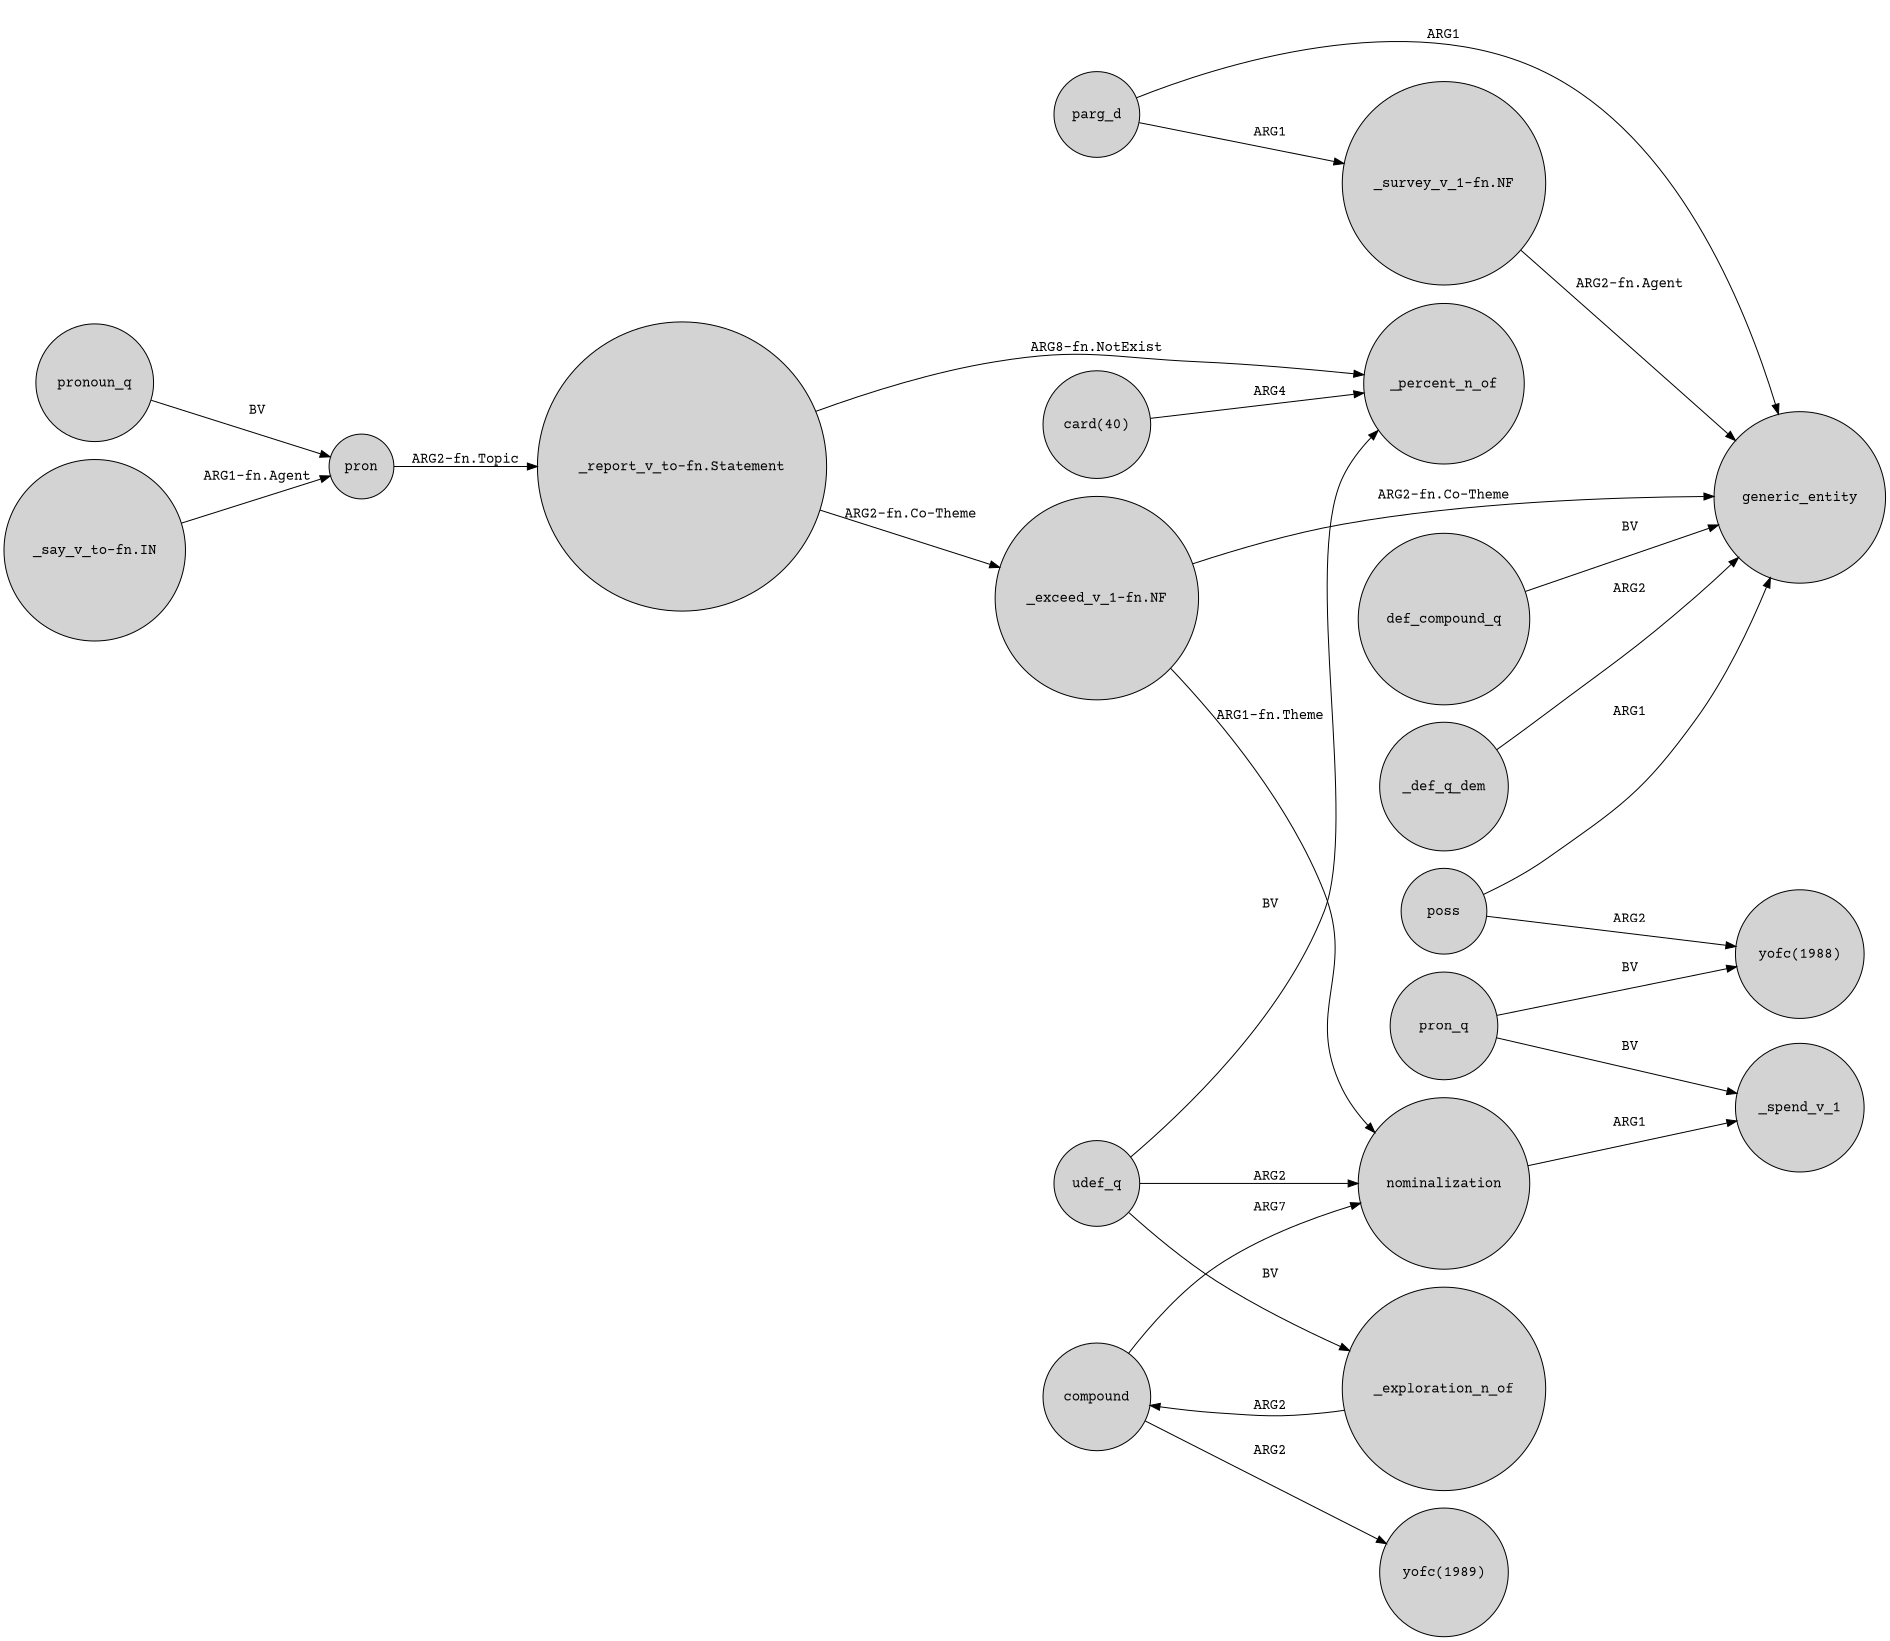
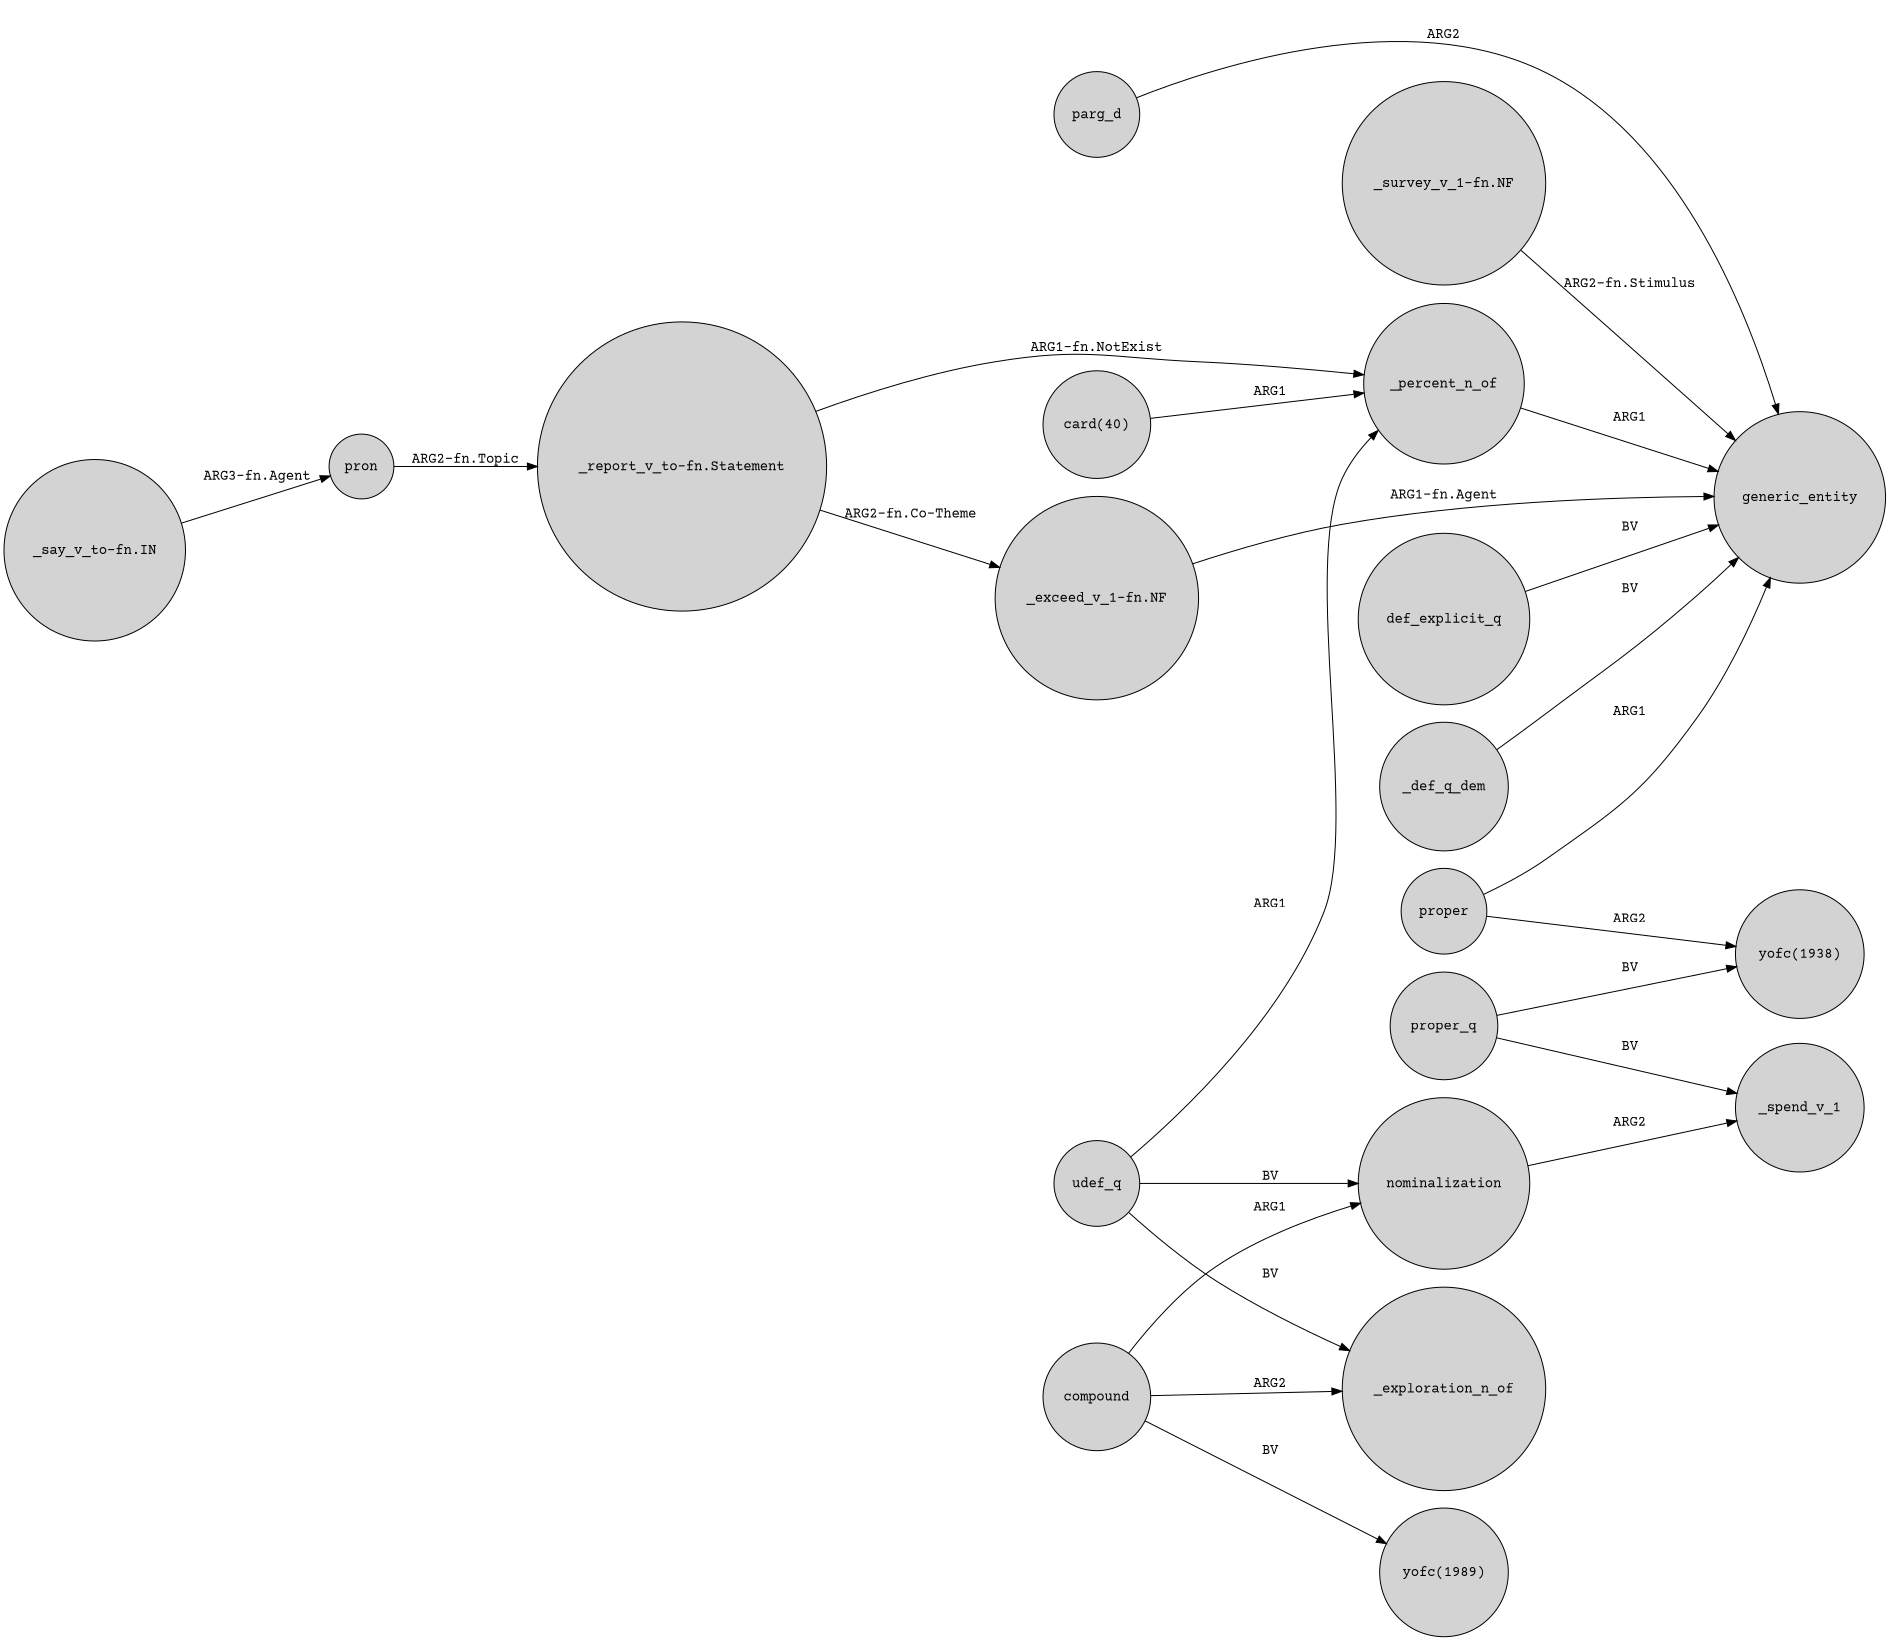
(1444, 34) -> (1444, 34)
(1236, 142) -> none
(1630, 284) -> (1630, 284)
(1097, 347) -> (1097, 347)
(95, 383) -> none
(1270, 391) -> (1270, 391)
none -> (1615, 438)
(257, 476) -> (257, 476)
(1444, 495) -> (1444, 495)
(1630, 589) -> (1630, 589)
(1444, 619) -> (1444, 619)
(1319, 880) -> none
(1270, 904) -> (1270, 904)
(1444, 911) -> (1444, 911)
(1800, 954) -> (1800, 954)
(1444, 1026) -> (1444, 1026)
(1630, 1122) -> (1630, 1122)
(1270, 1176) -> (1270, 1176)
(1270, 1207) -> (1270, 1207)
(1252, 1415) -> (1241, 1394)
(1270, 1450) -> (1270, 1450)
